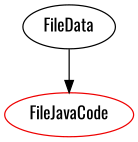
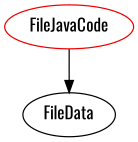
(69, 65) -> (69, 65)
